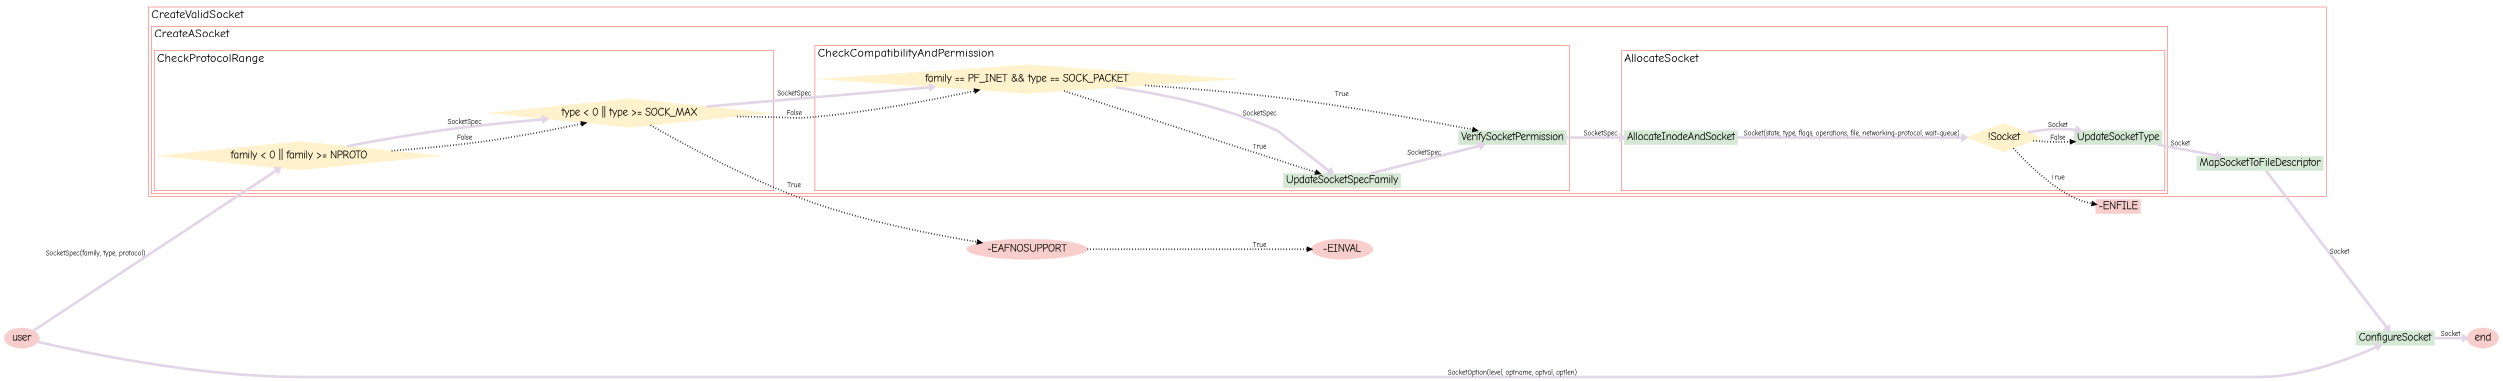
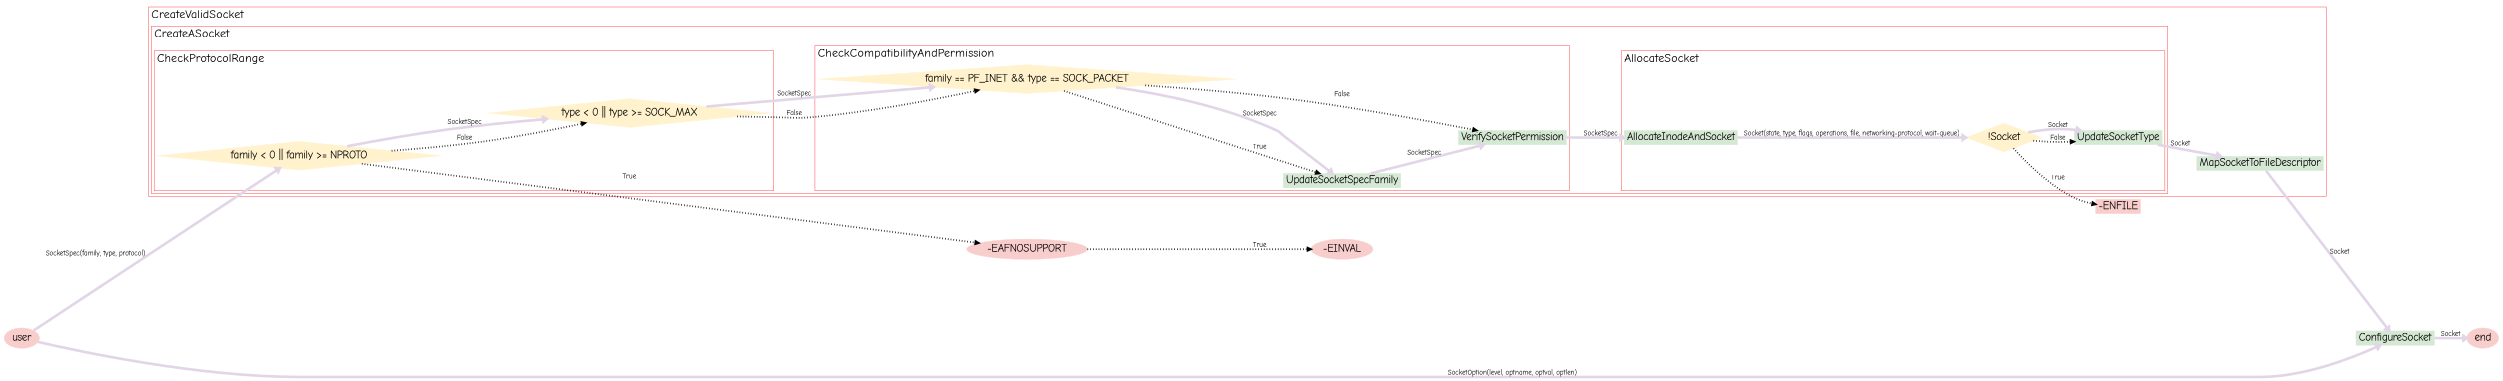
(1342, 94) -> (1342, 94)
(808, 201) -> (669, 203)
